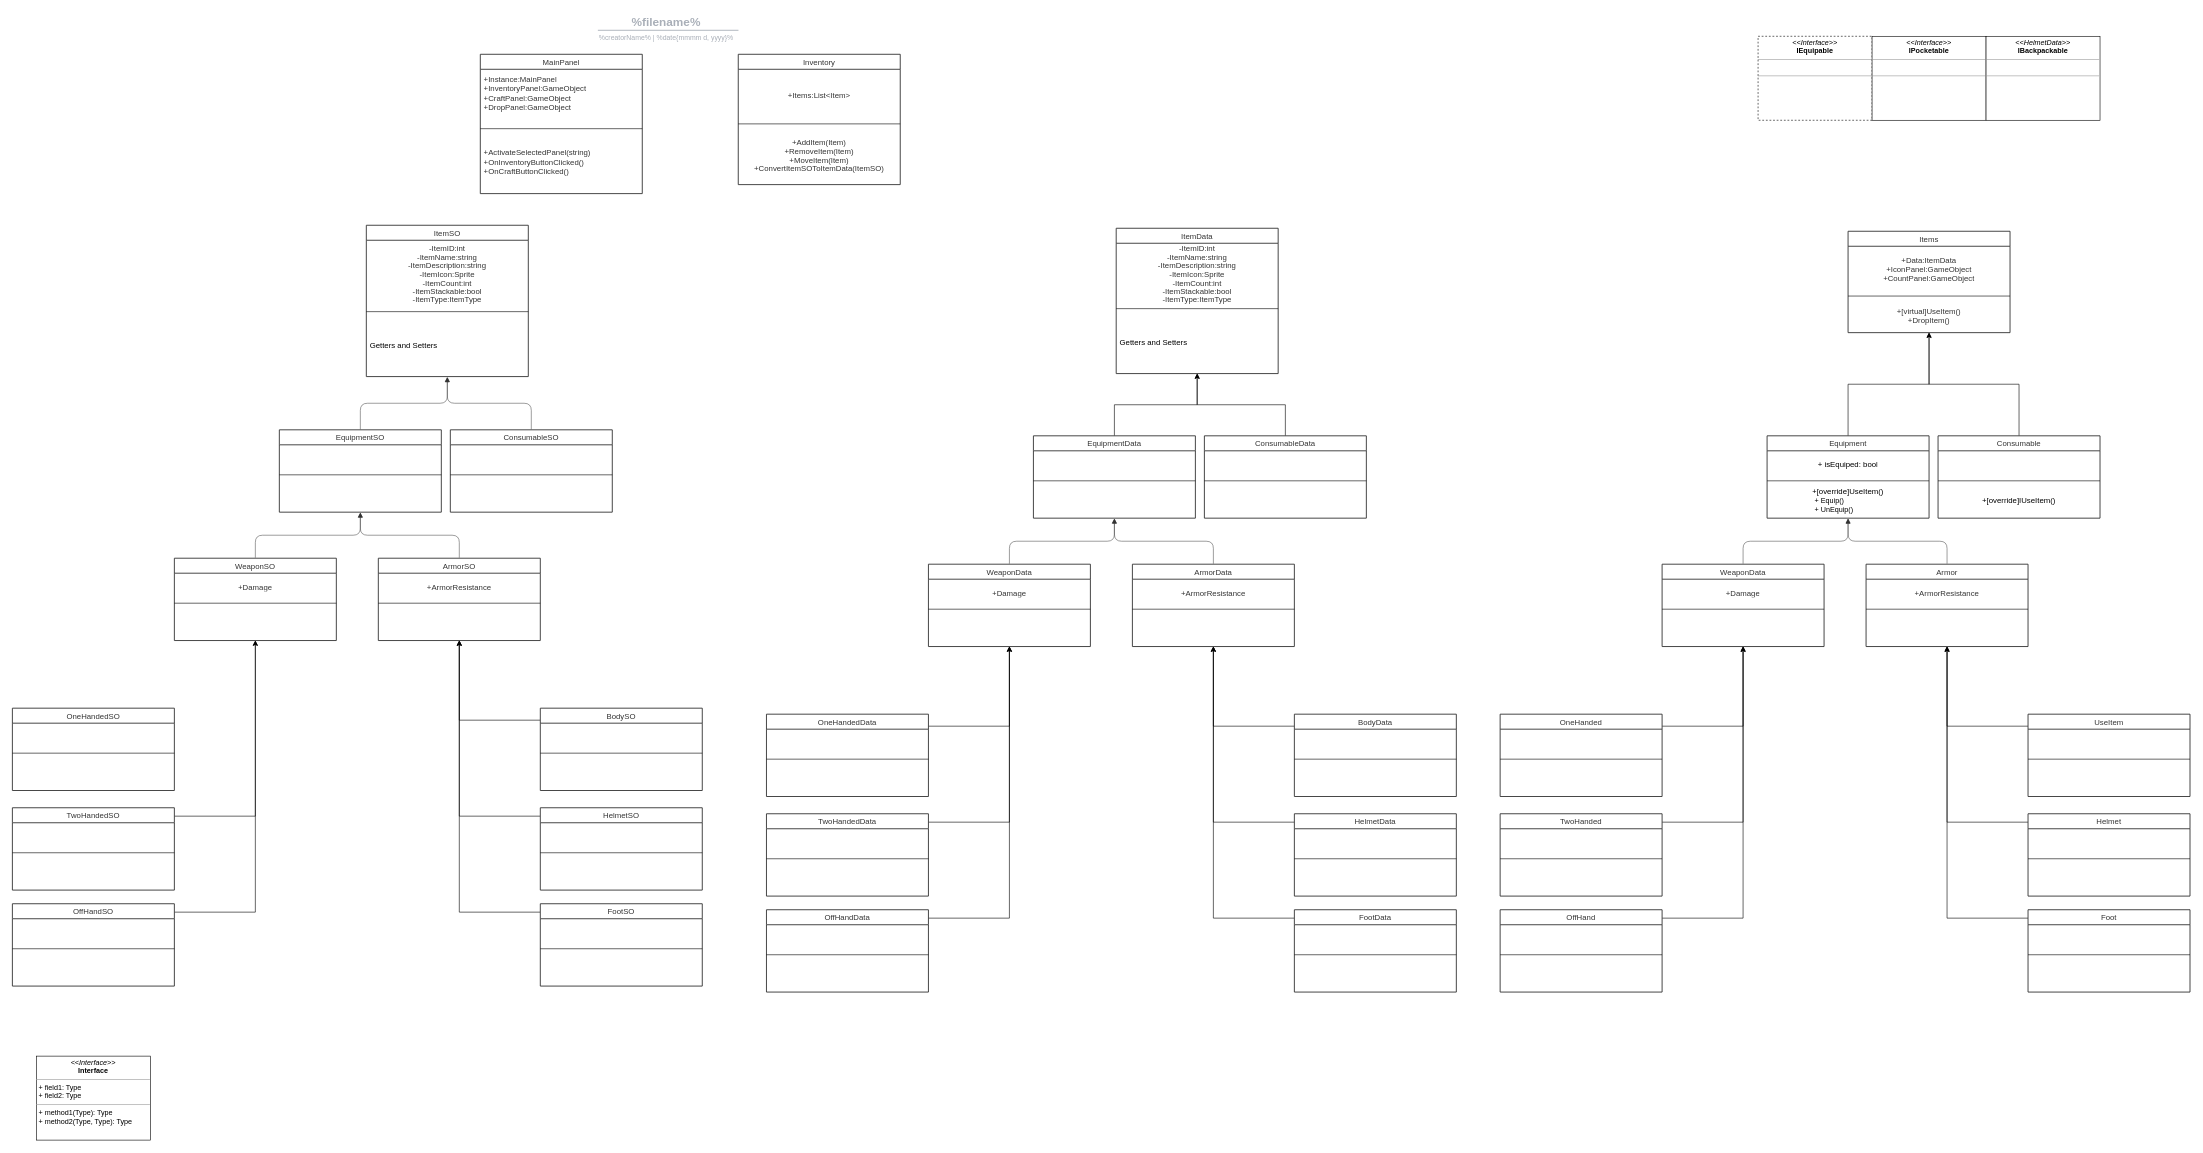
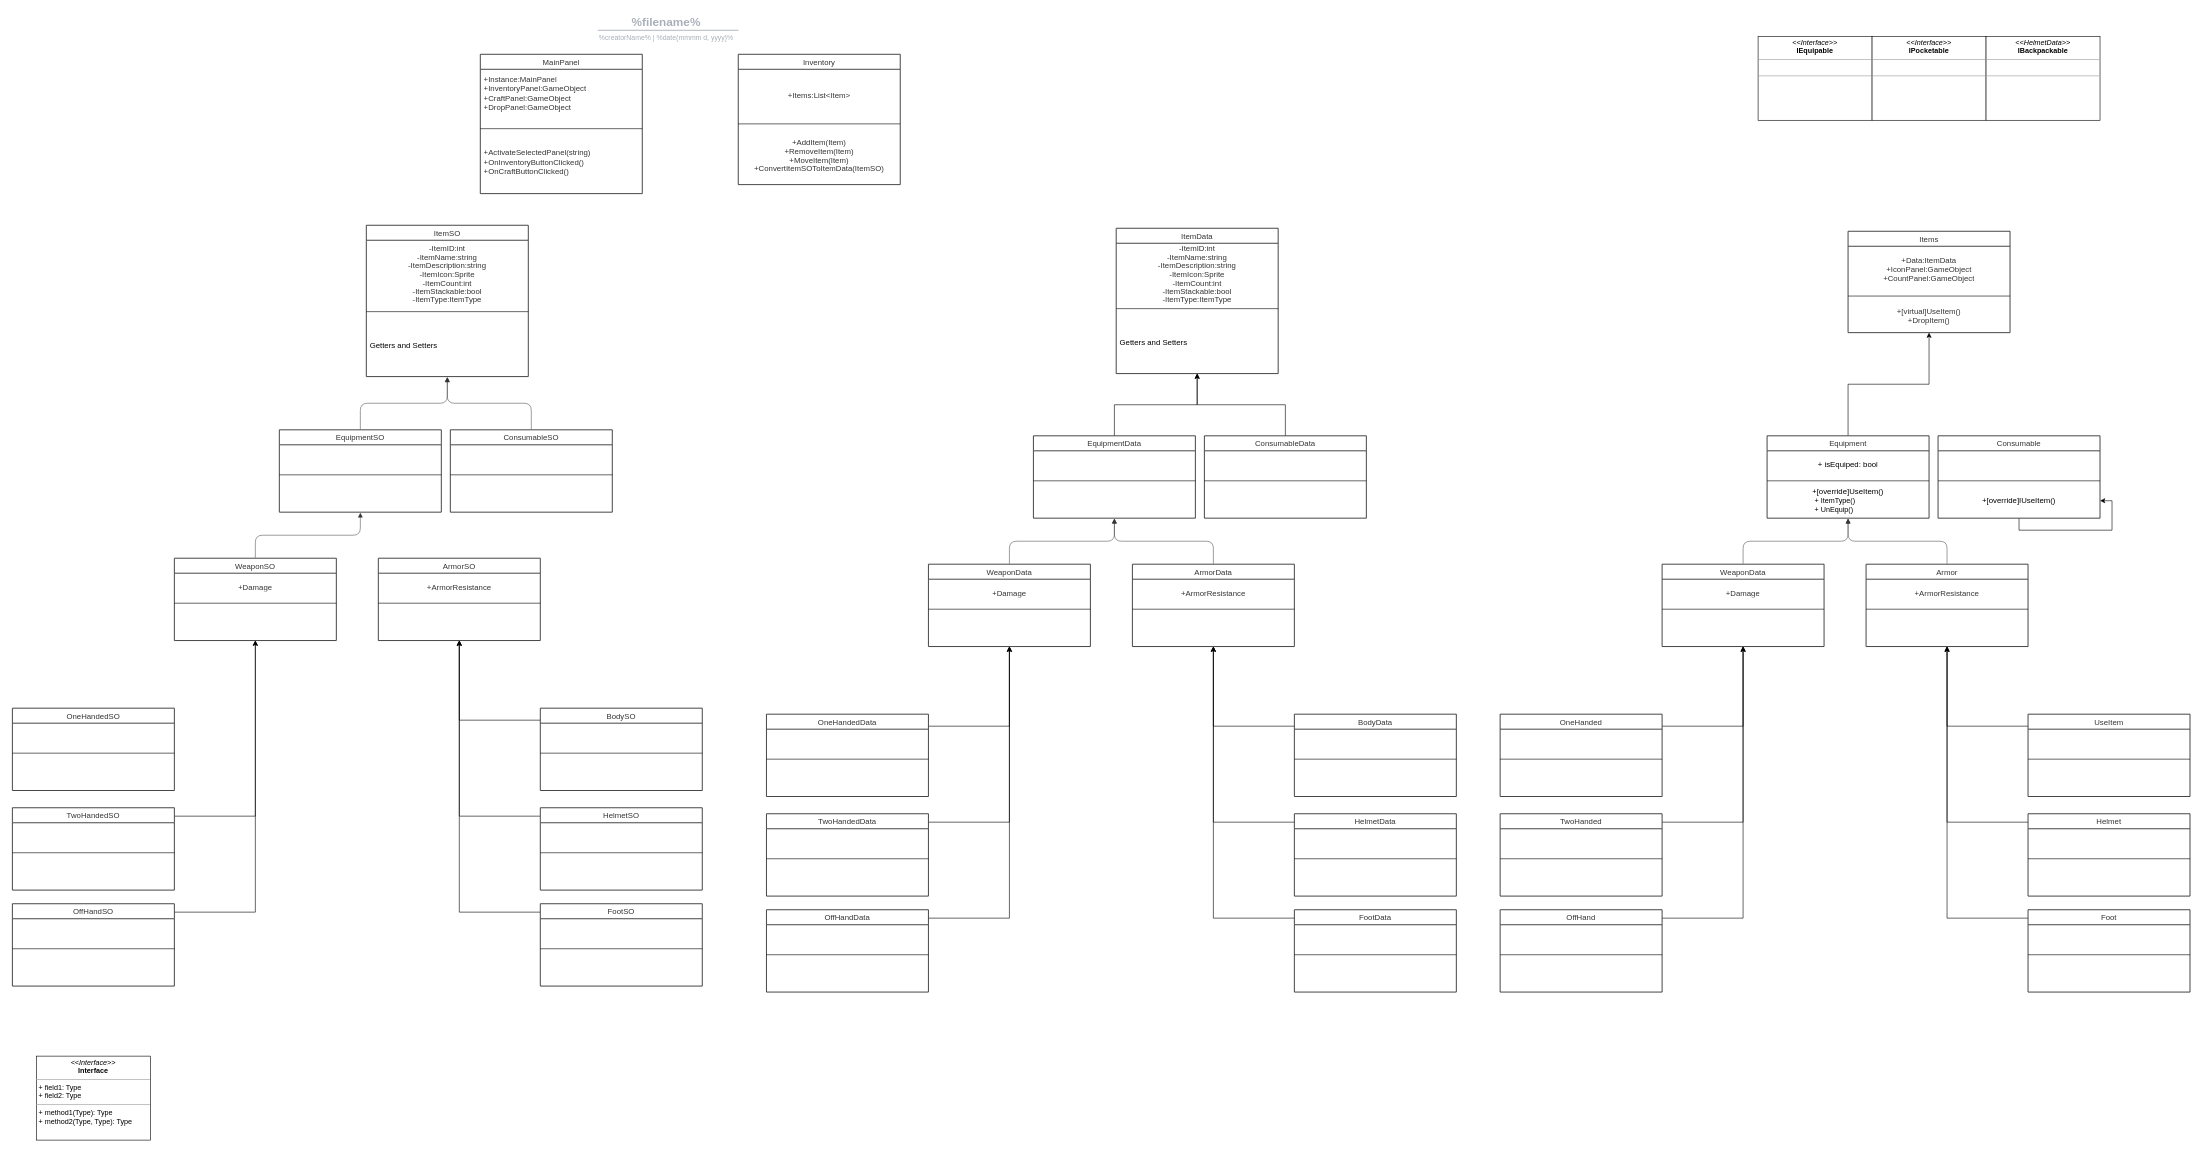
(1815, 78) -> (1815, 78)
(2001, 384) -> (2109, 501)
(1848, 501) -> (1848, 501)
(419, 535) -> none
